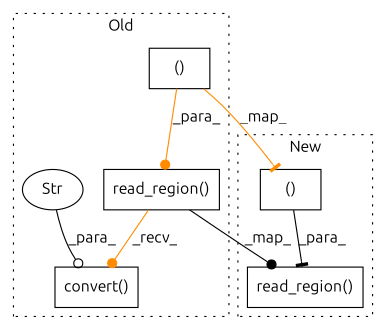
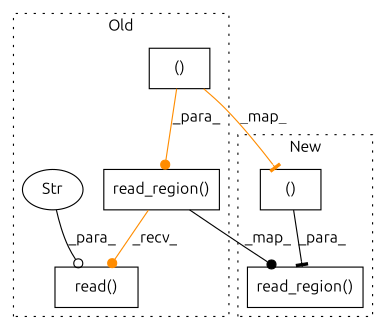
(97, 287) -> (97, 287)
